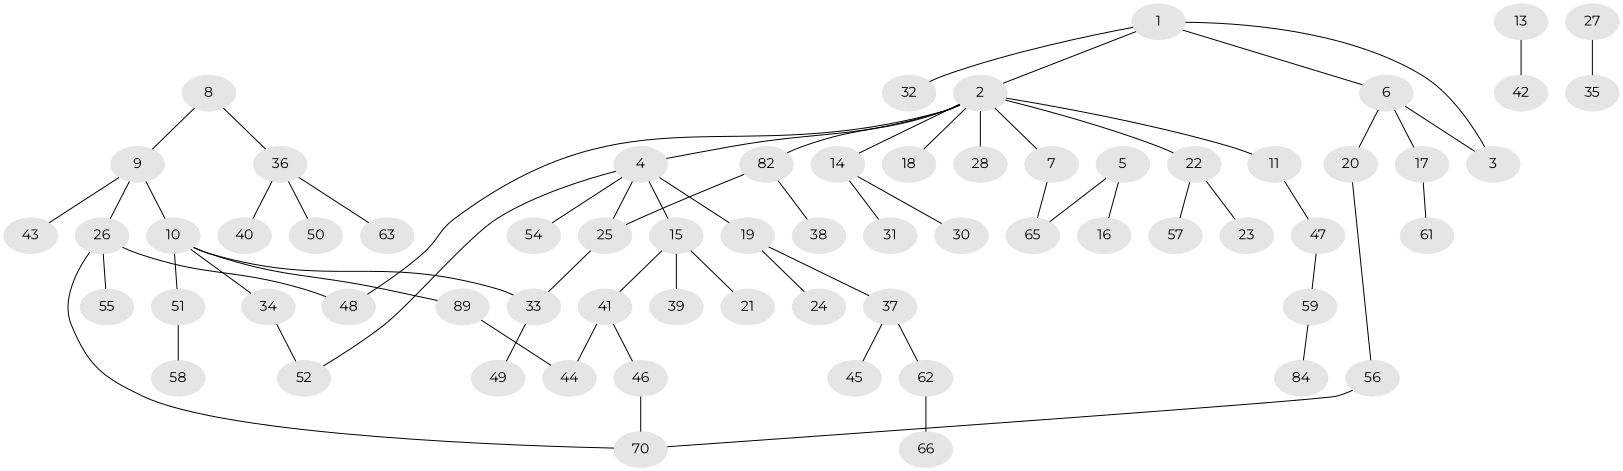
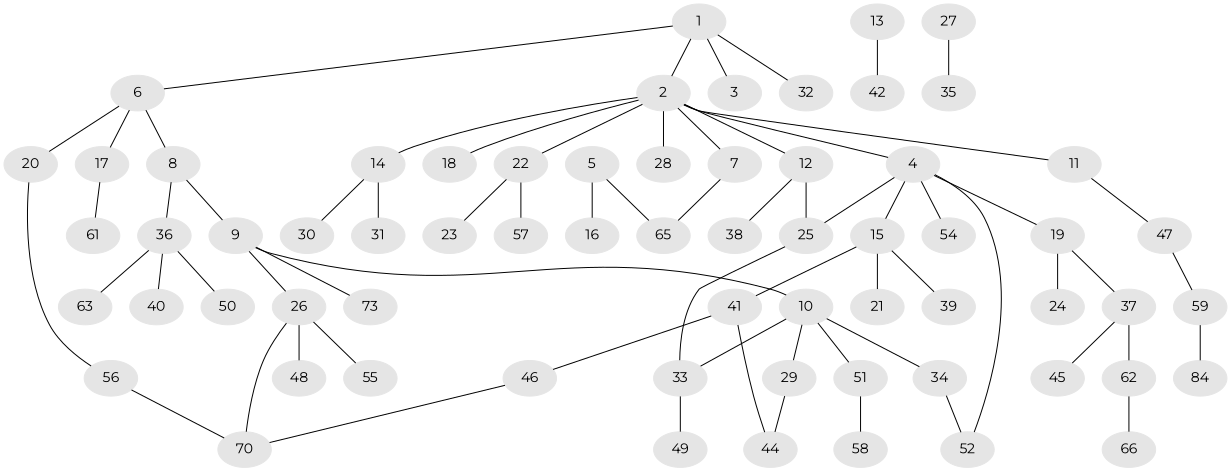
(1440, 129) -> (155, 129)
(642, 141) -> none
(766, 164) -> (806, 164)
(31, 236) -> (370, 307)
(462, 307) -> (789, 378)
